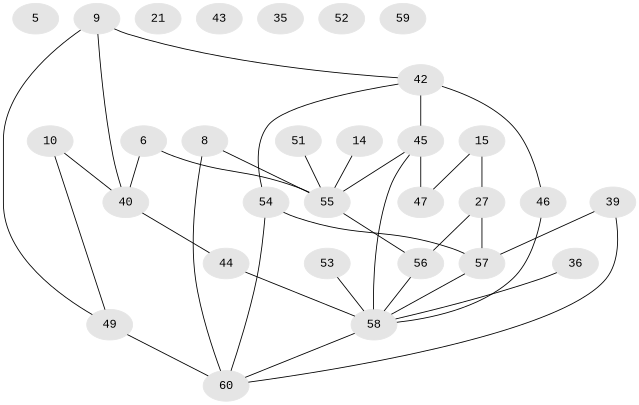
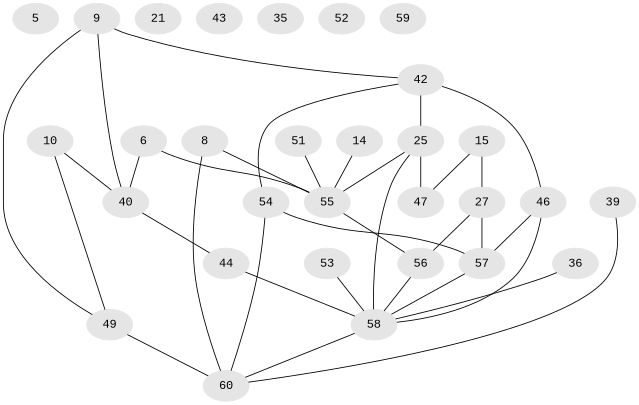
(421, 141) -> (421, 141)
(547, 233) -> (513, 233)
